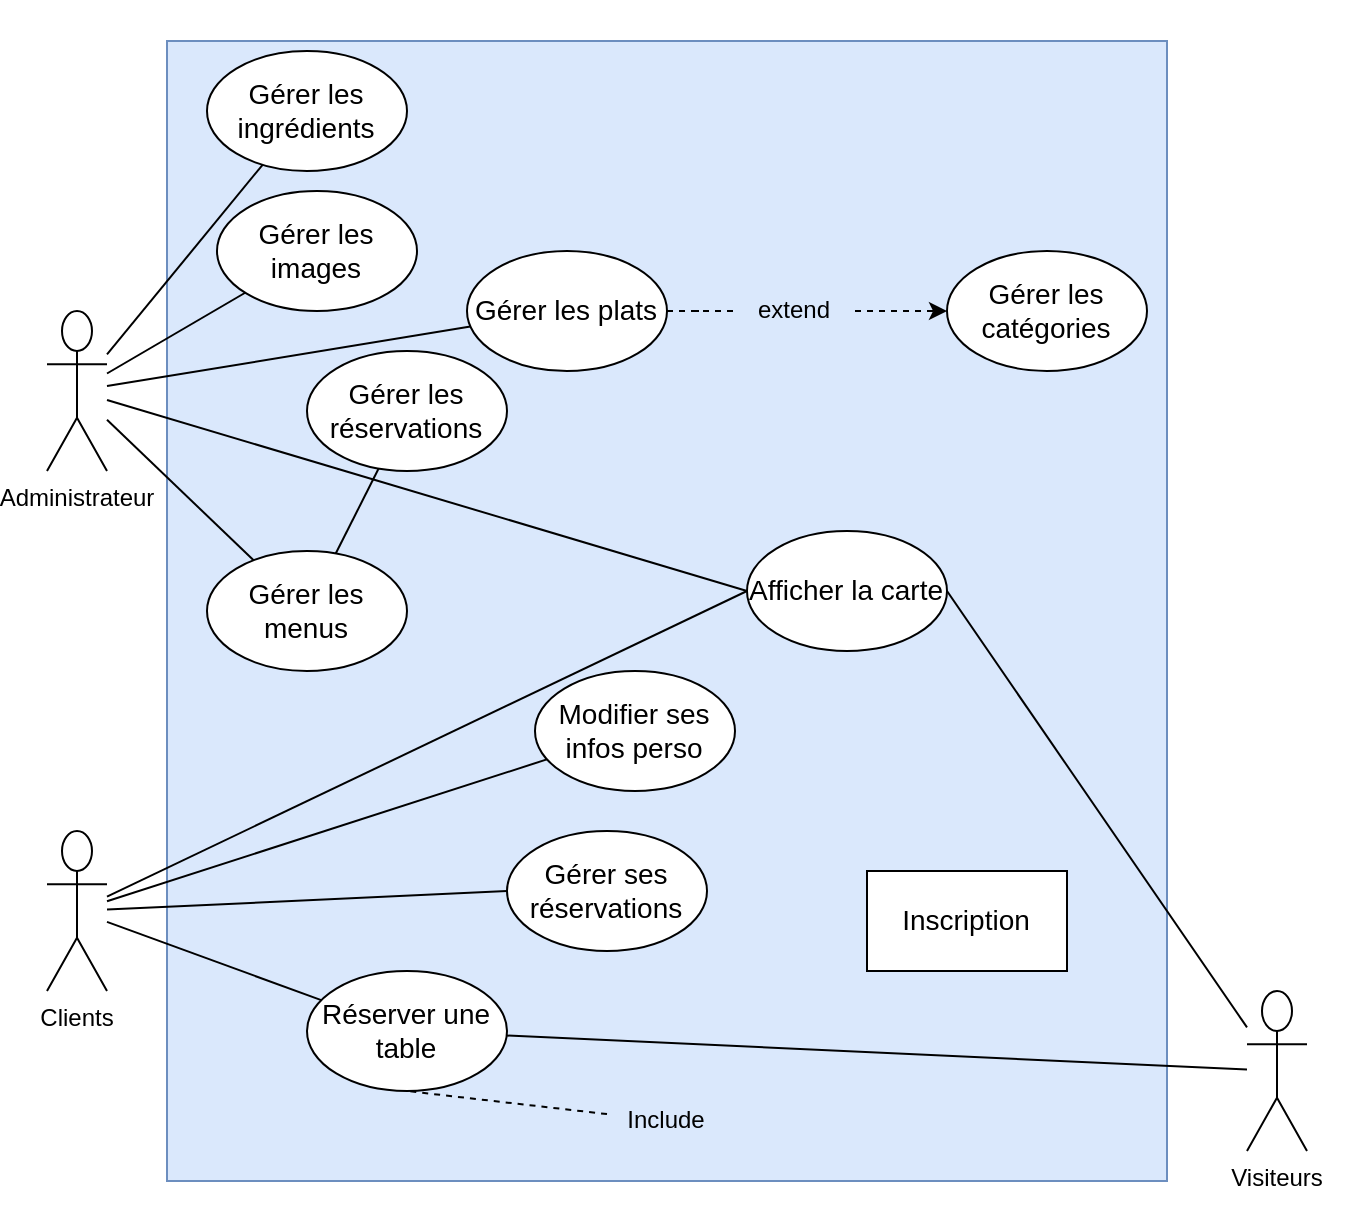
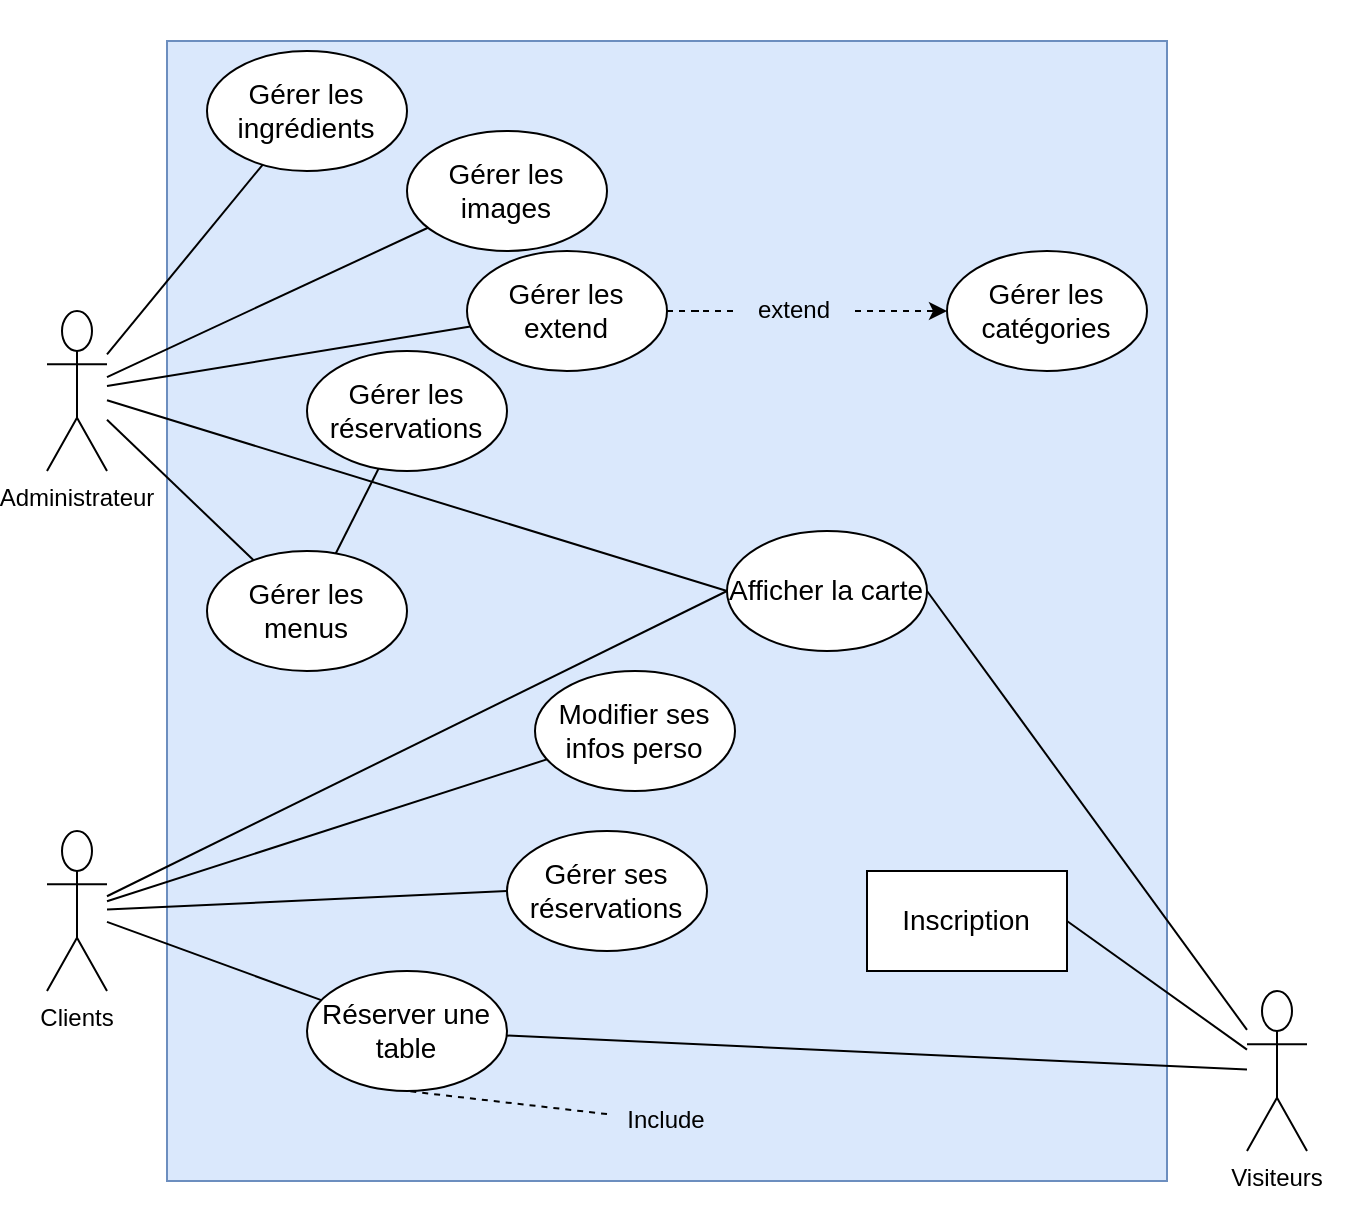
(317, 251) -> (507, 191)
(567, 311) -> (567, 311)
(847, 591) -> (827, 591)
none -> (1157, 986)
